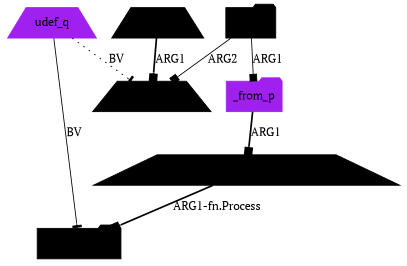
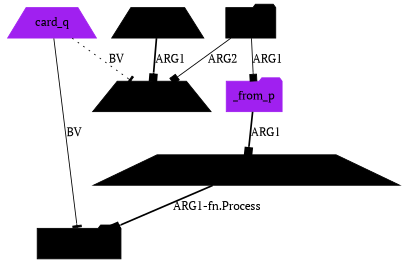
(52, 23) -> (52, 23)
